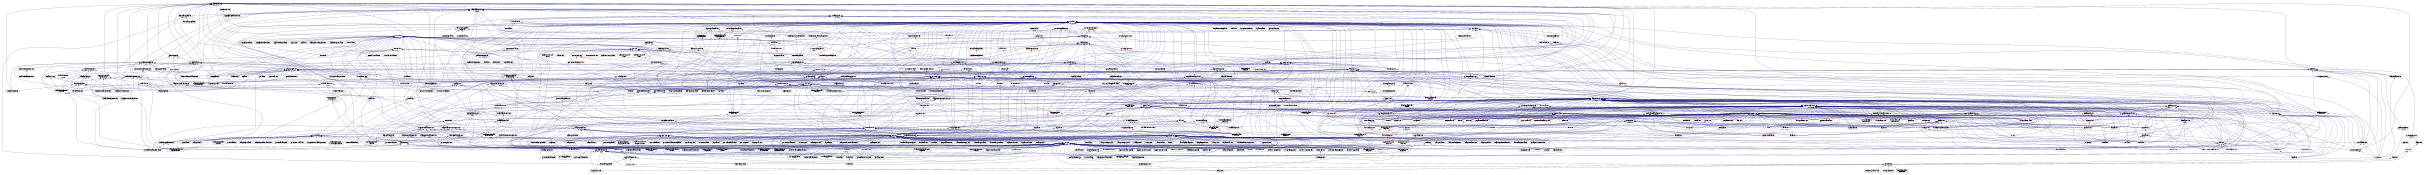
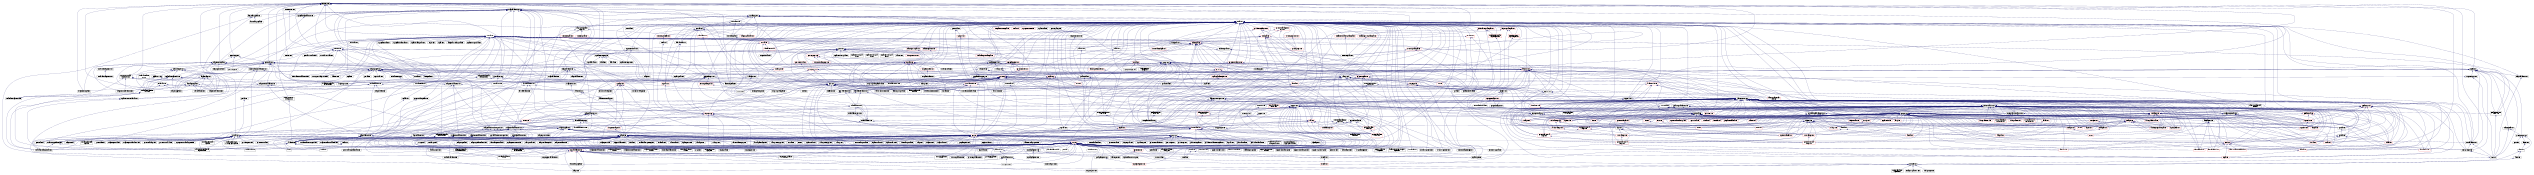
(976, 56) -> none
